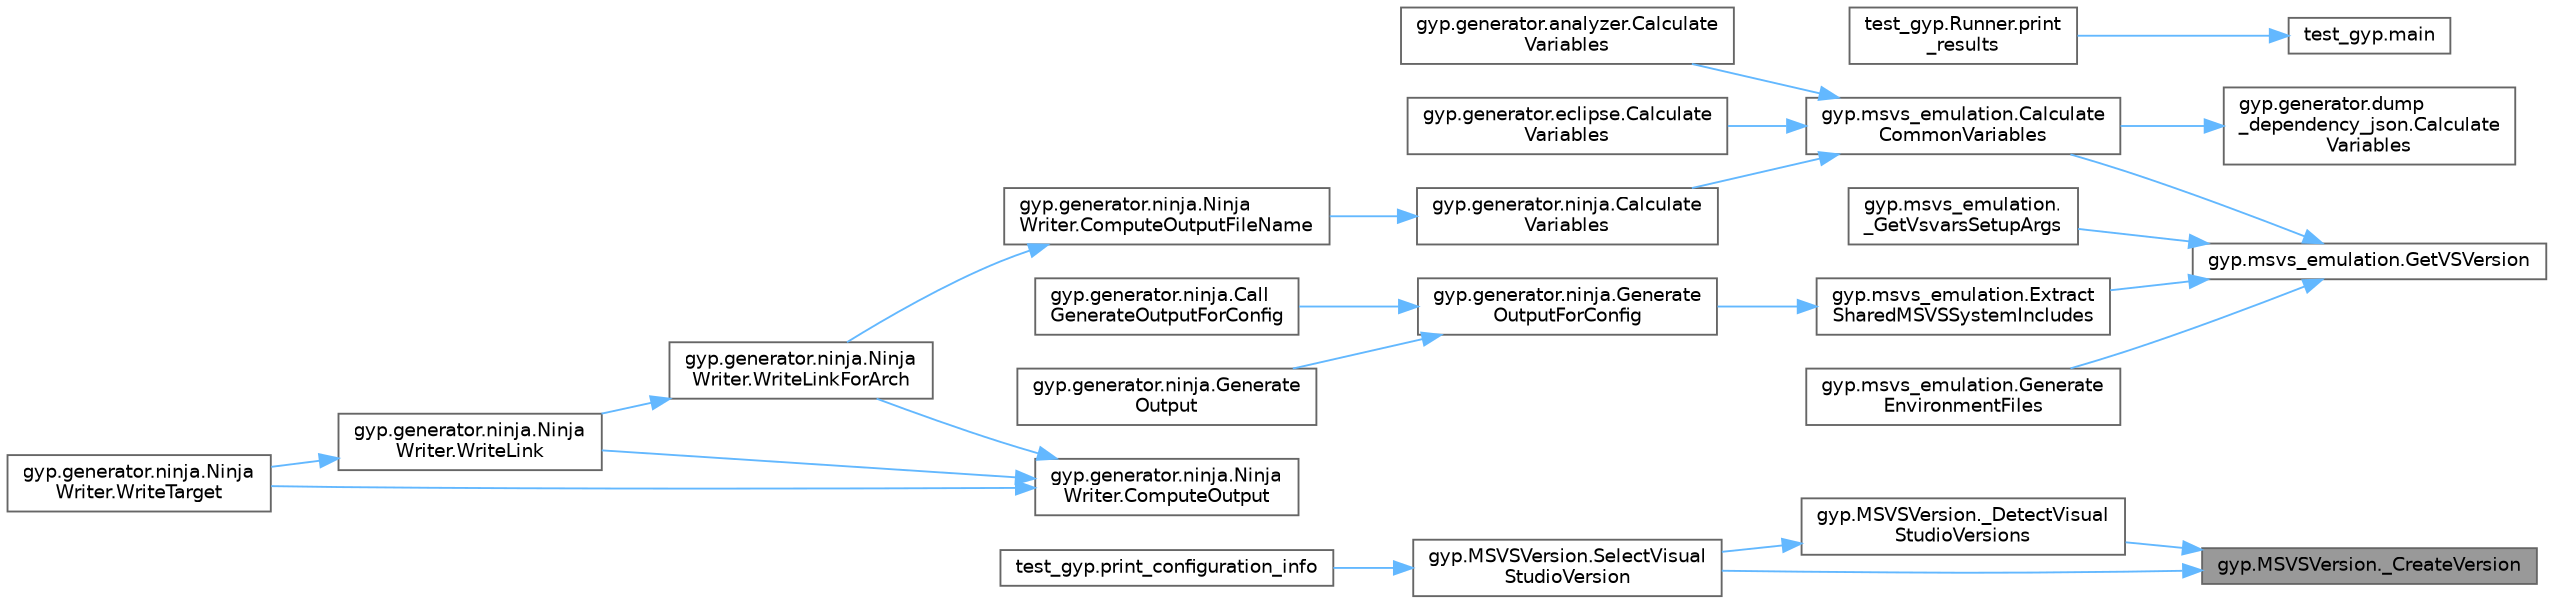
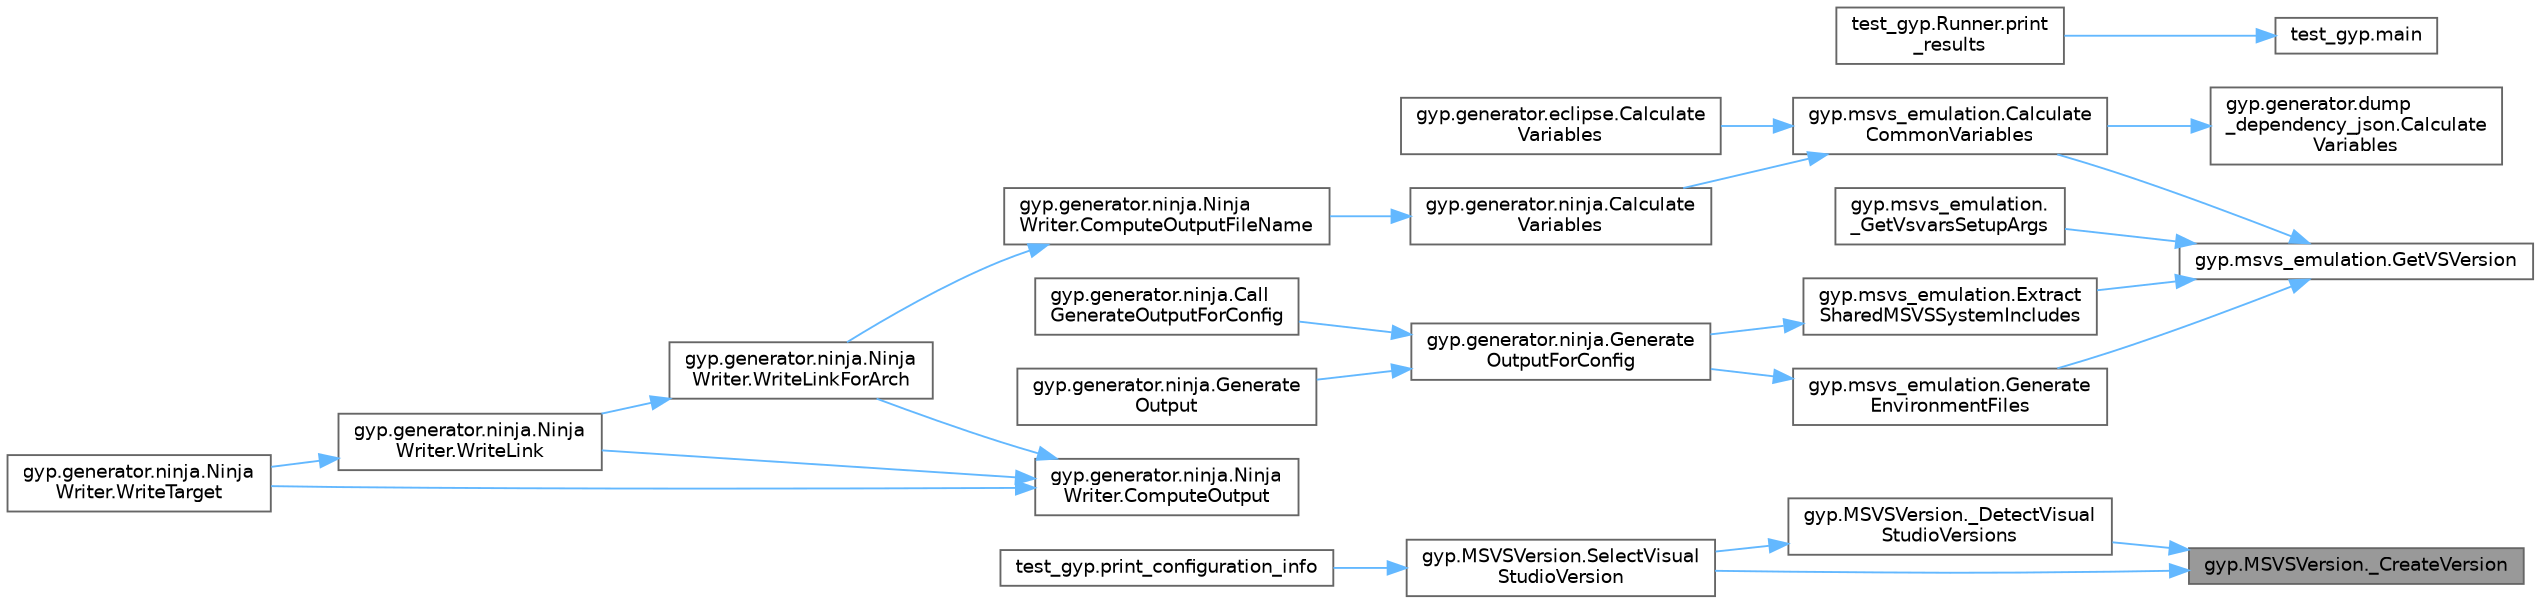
(1567, 36) -> none
none -> (1742, 373)
